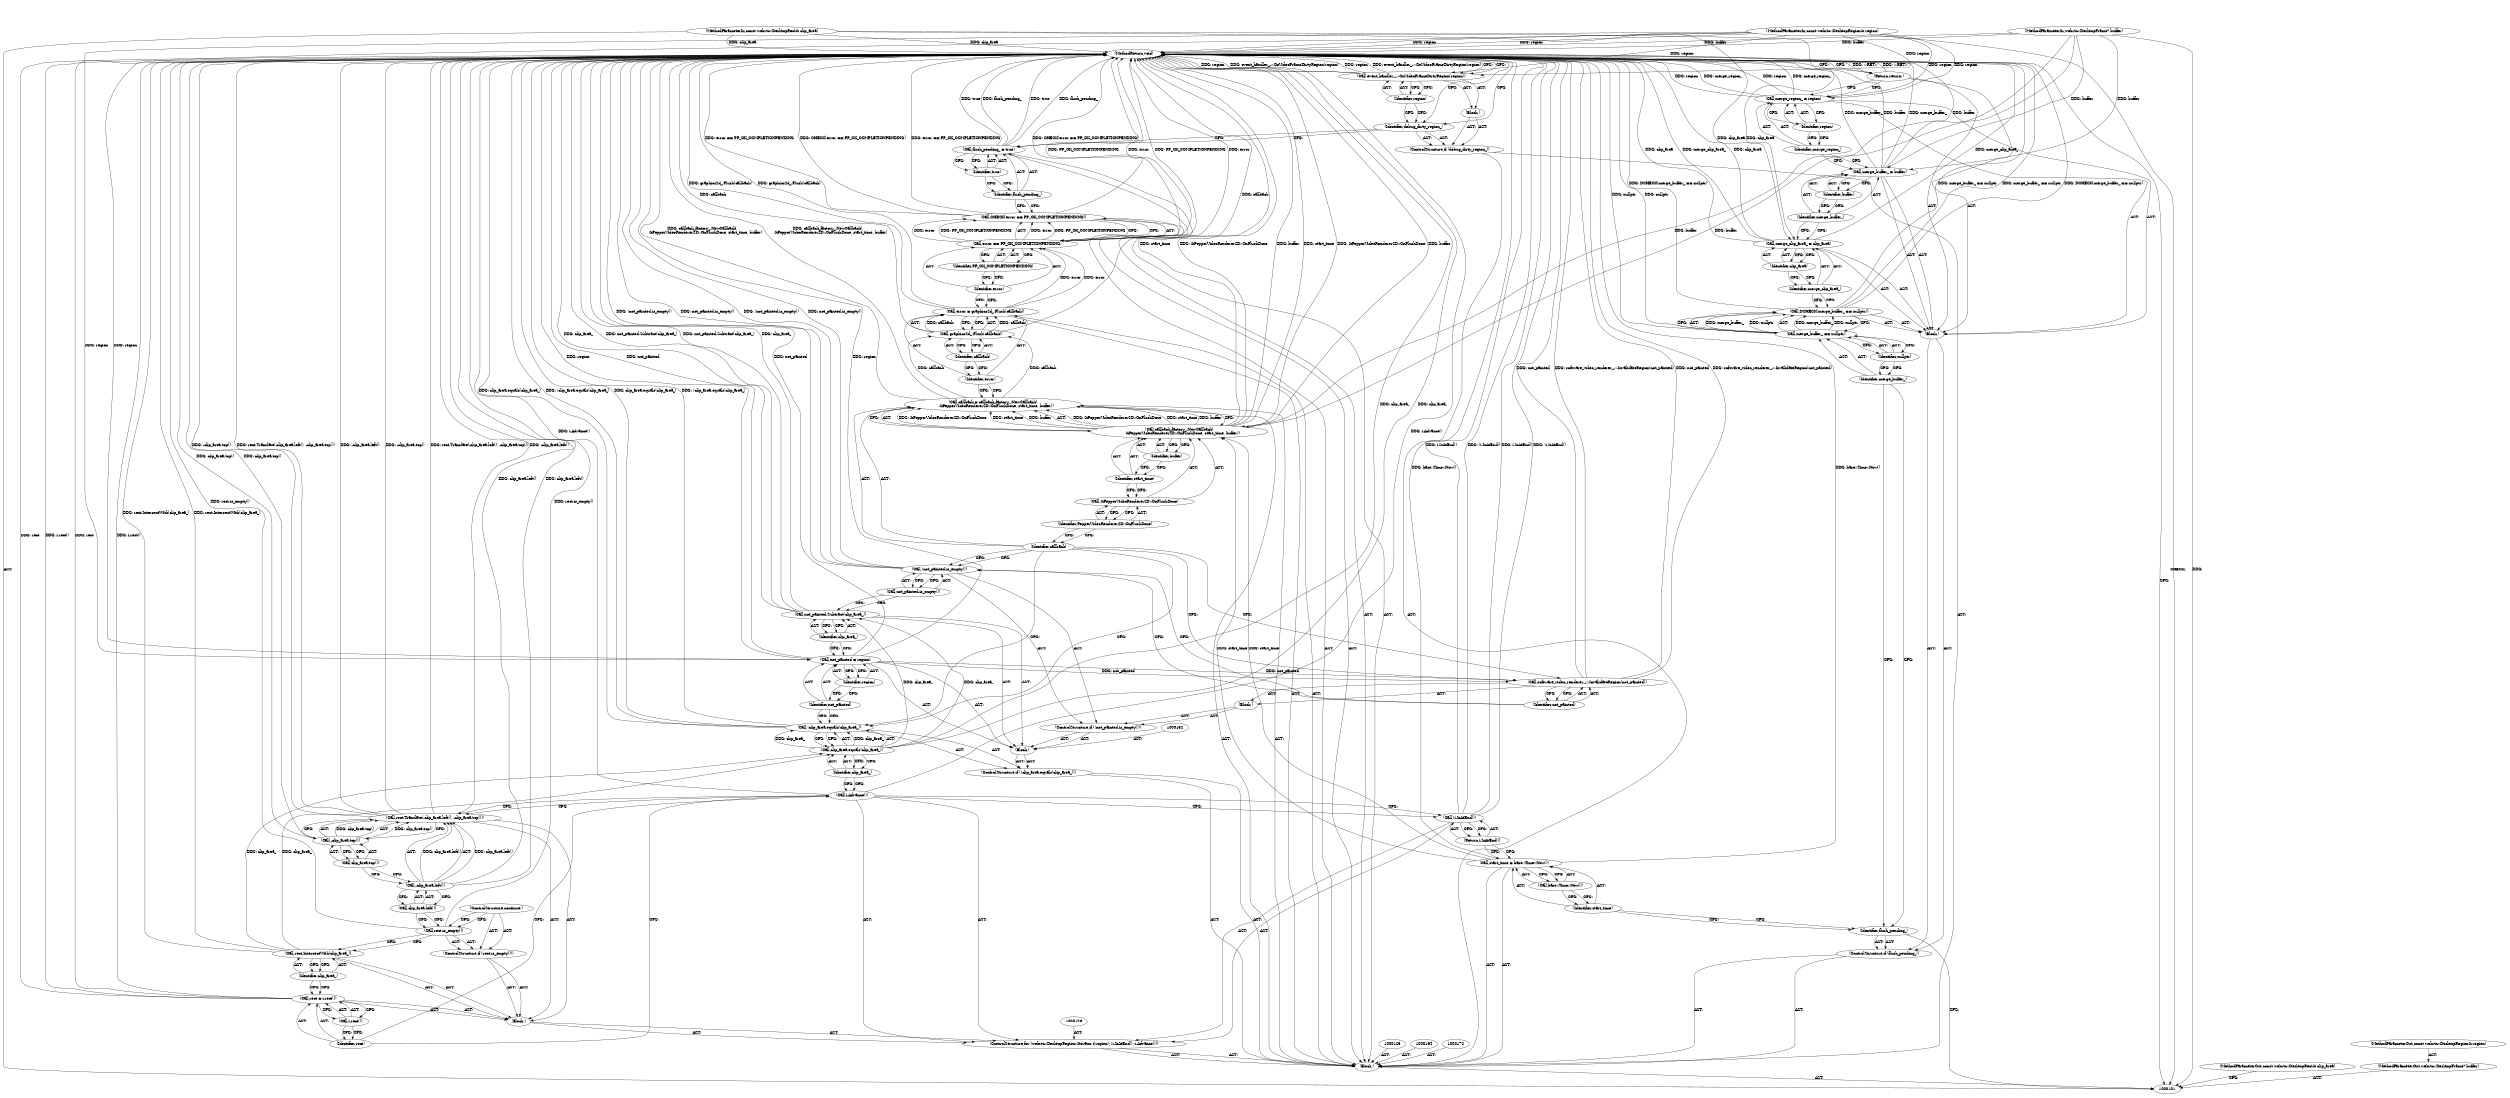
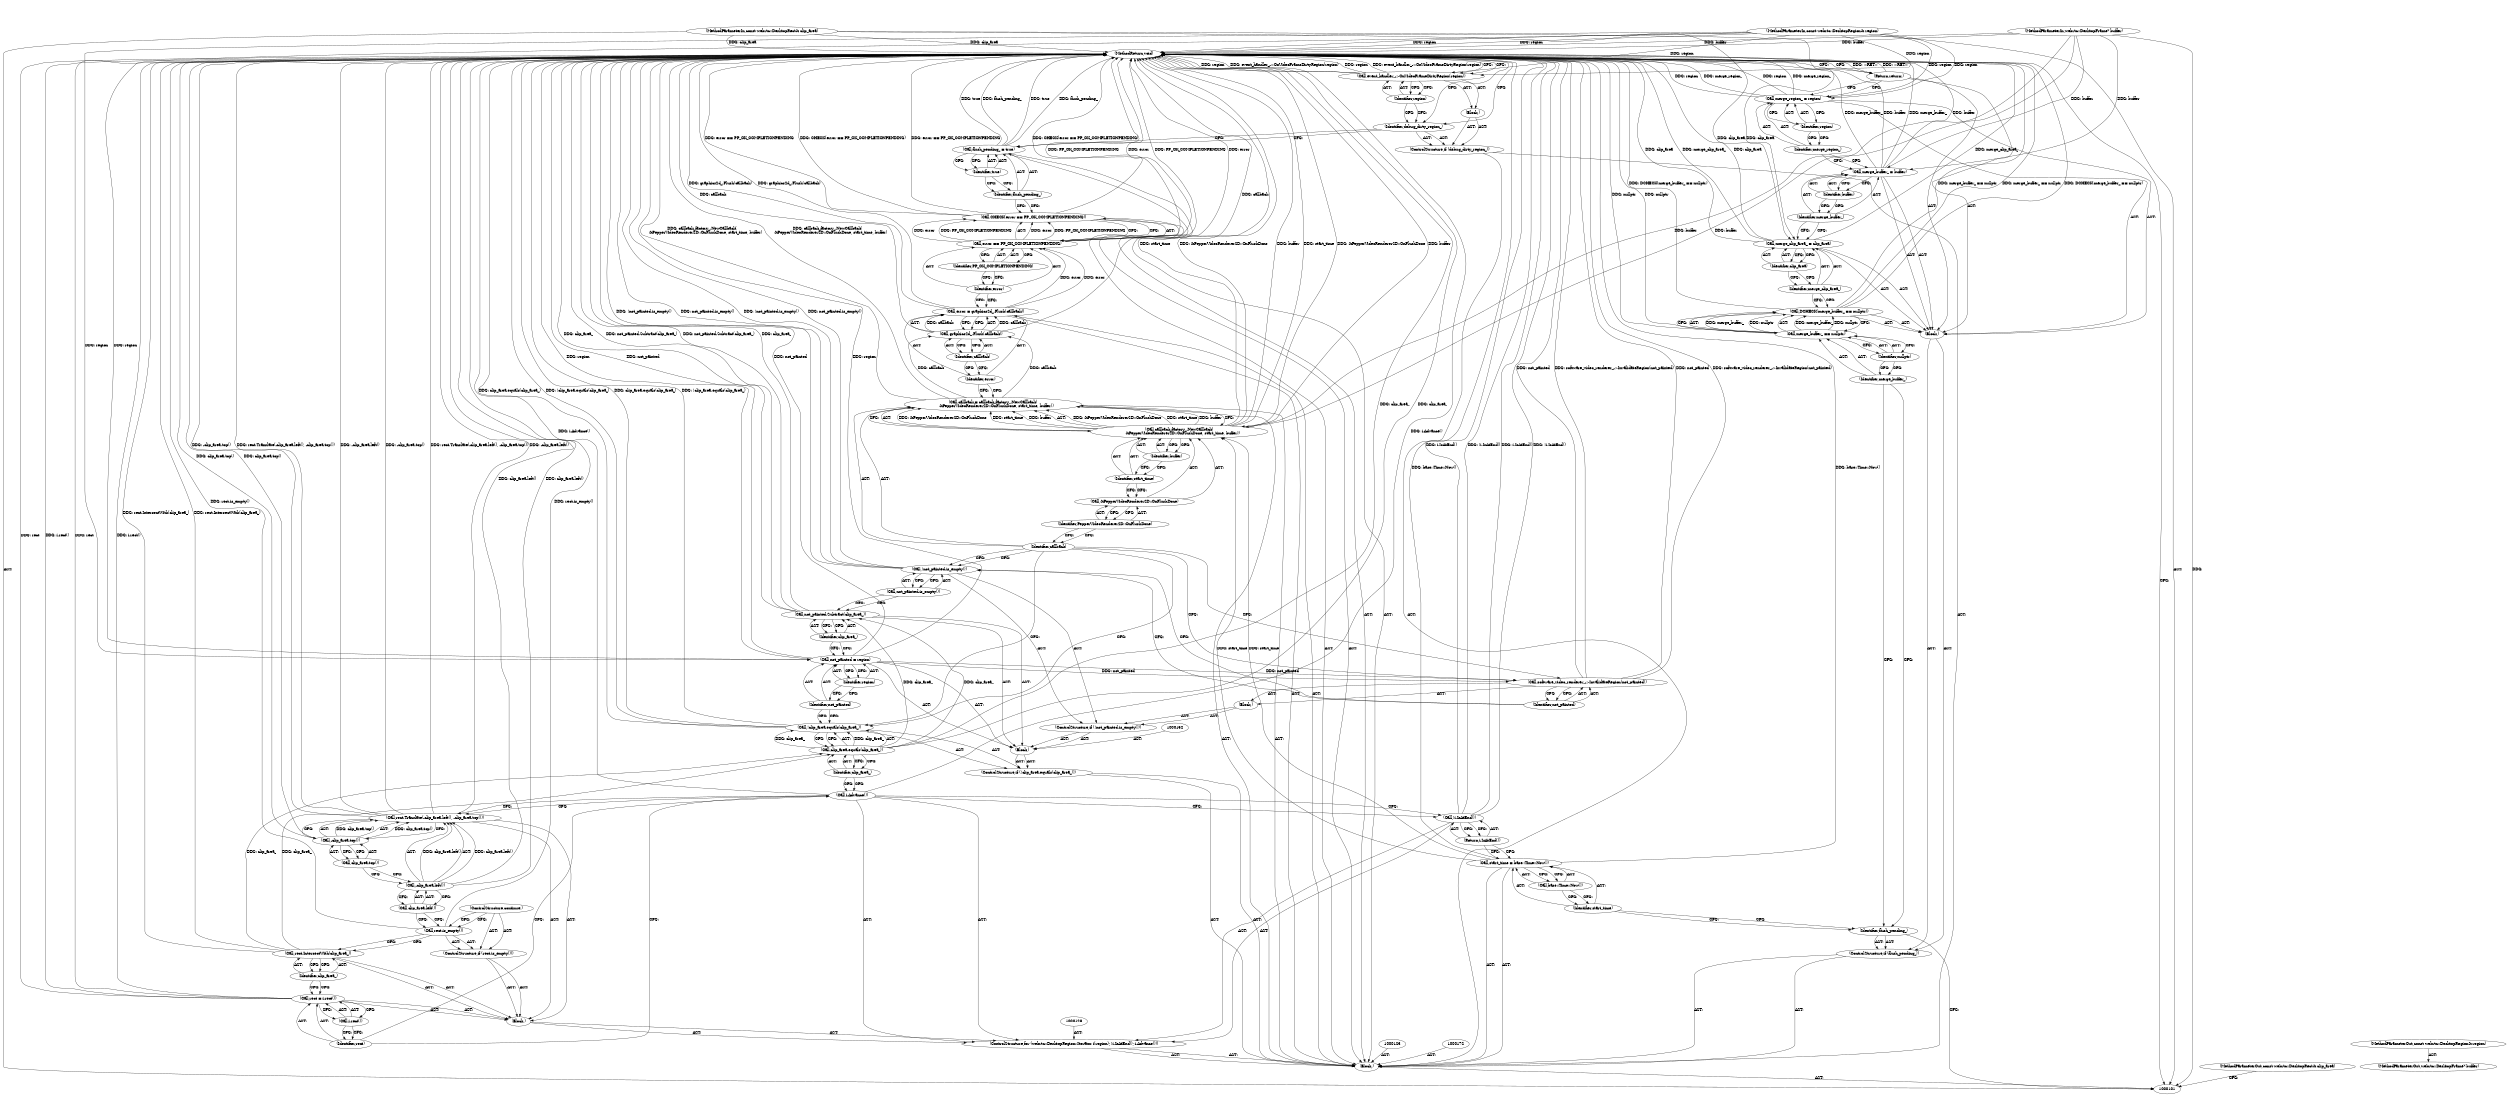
(2179, 570) -> (2179, 570)
(1424, 1044) -> none
(2285, 1079) -> none
